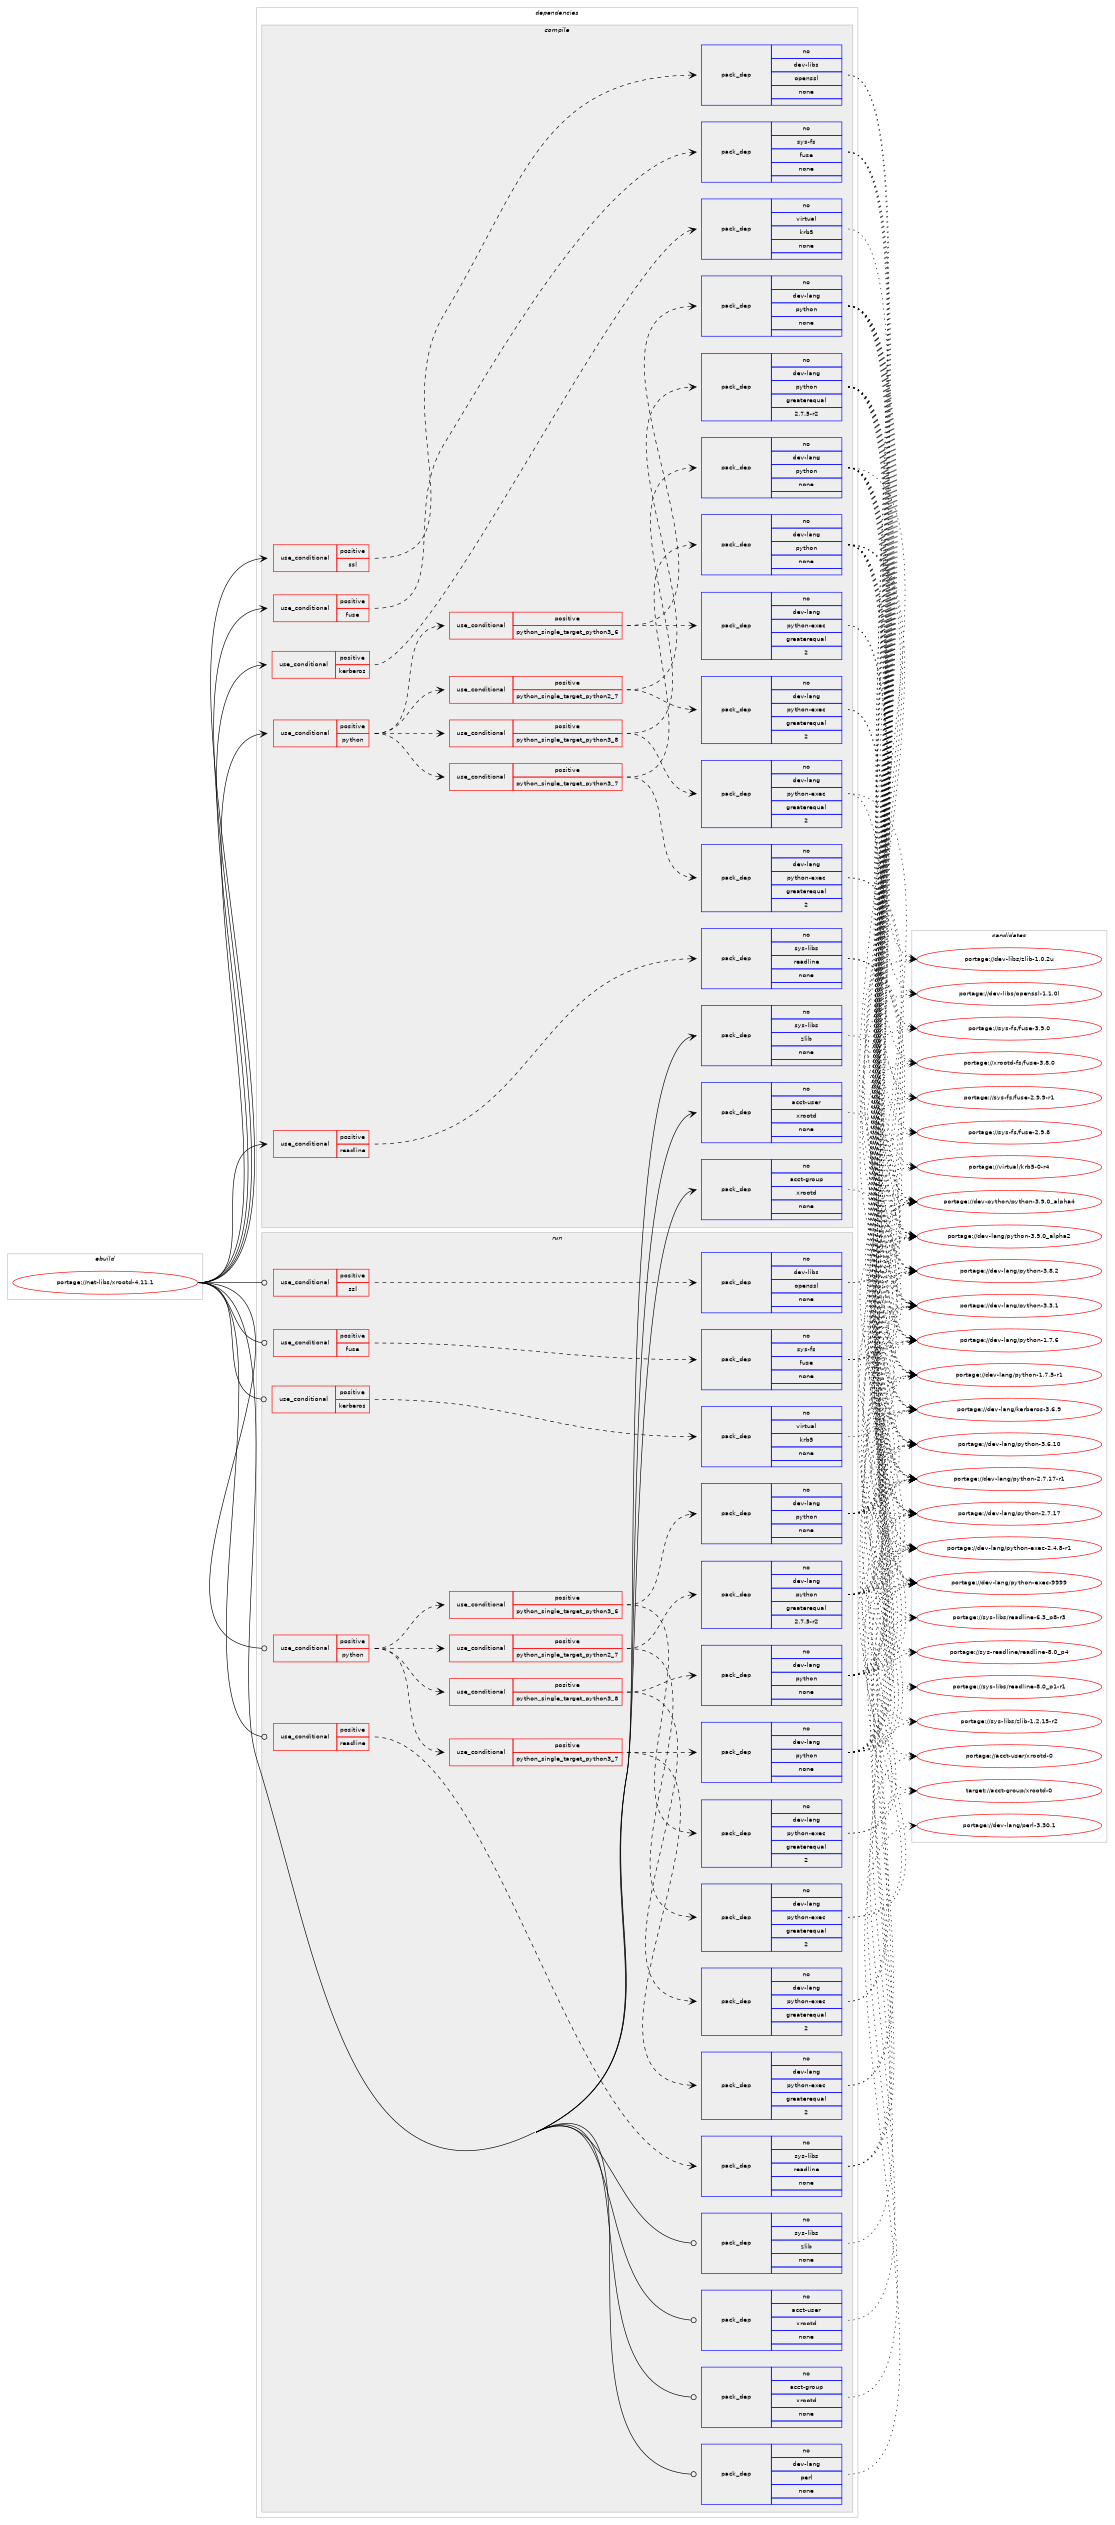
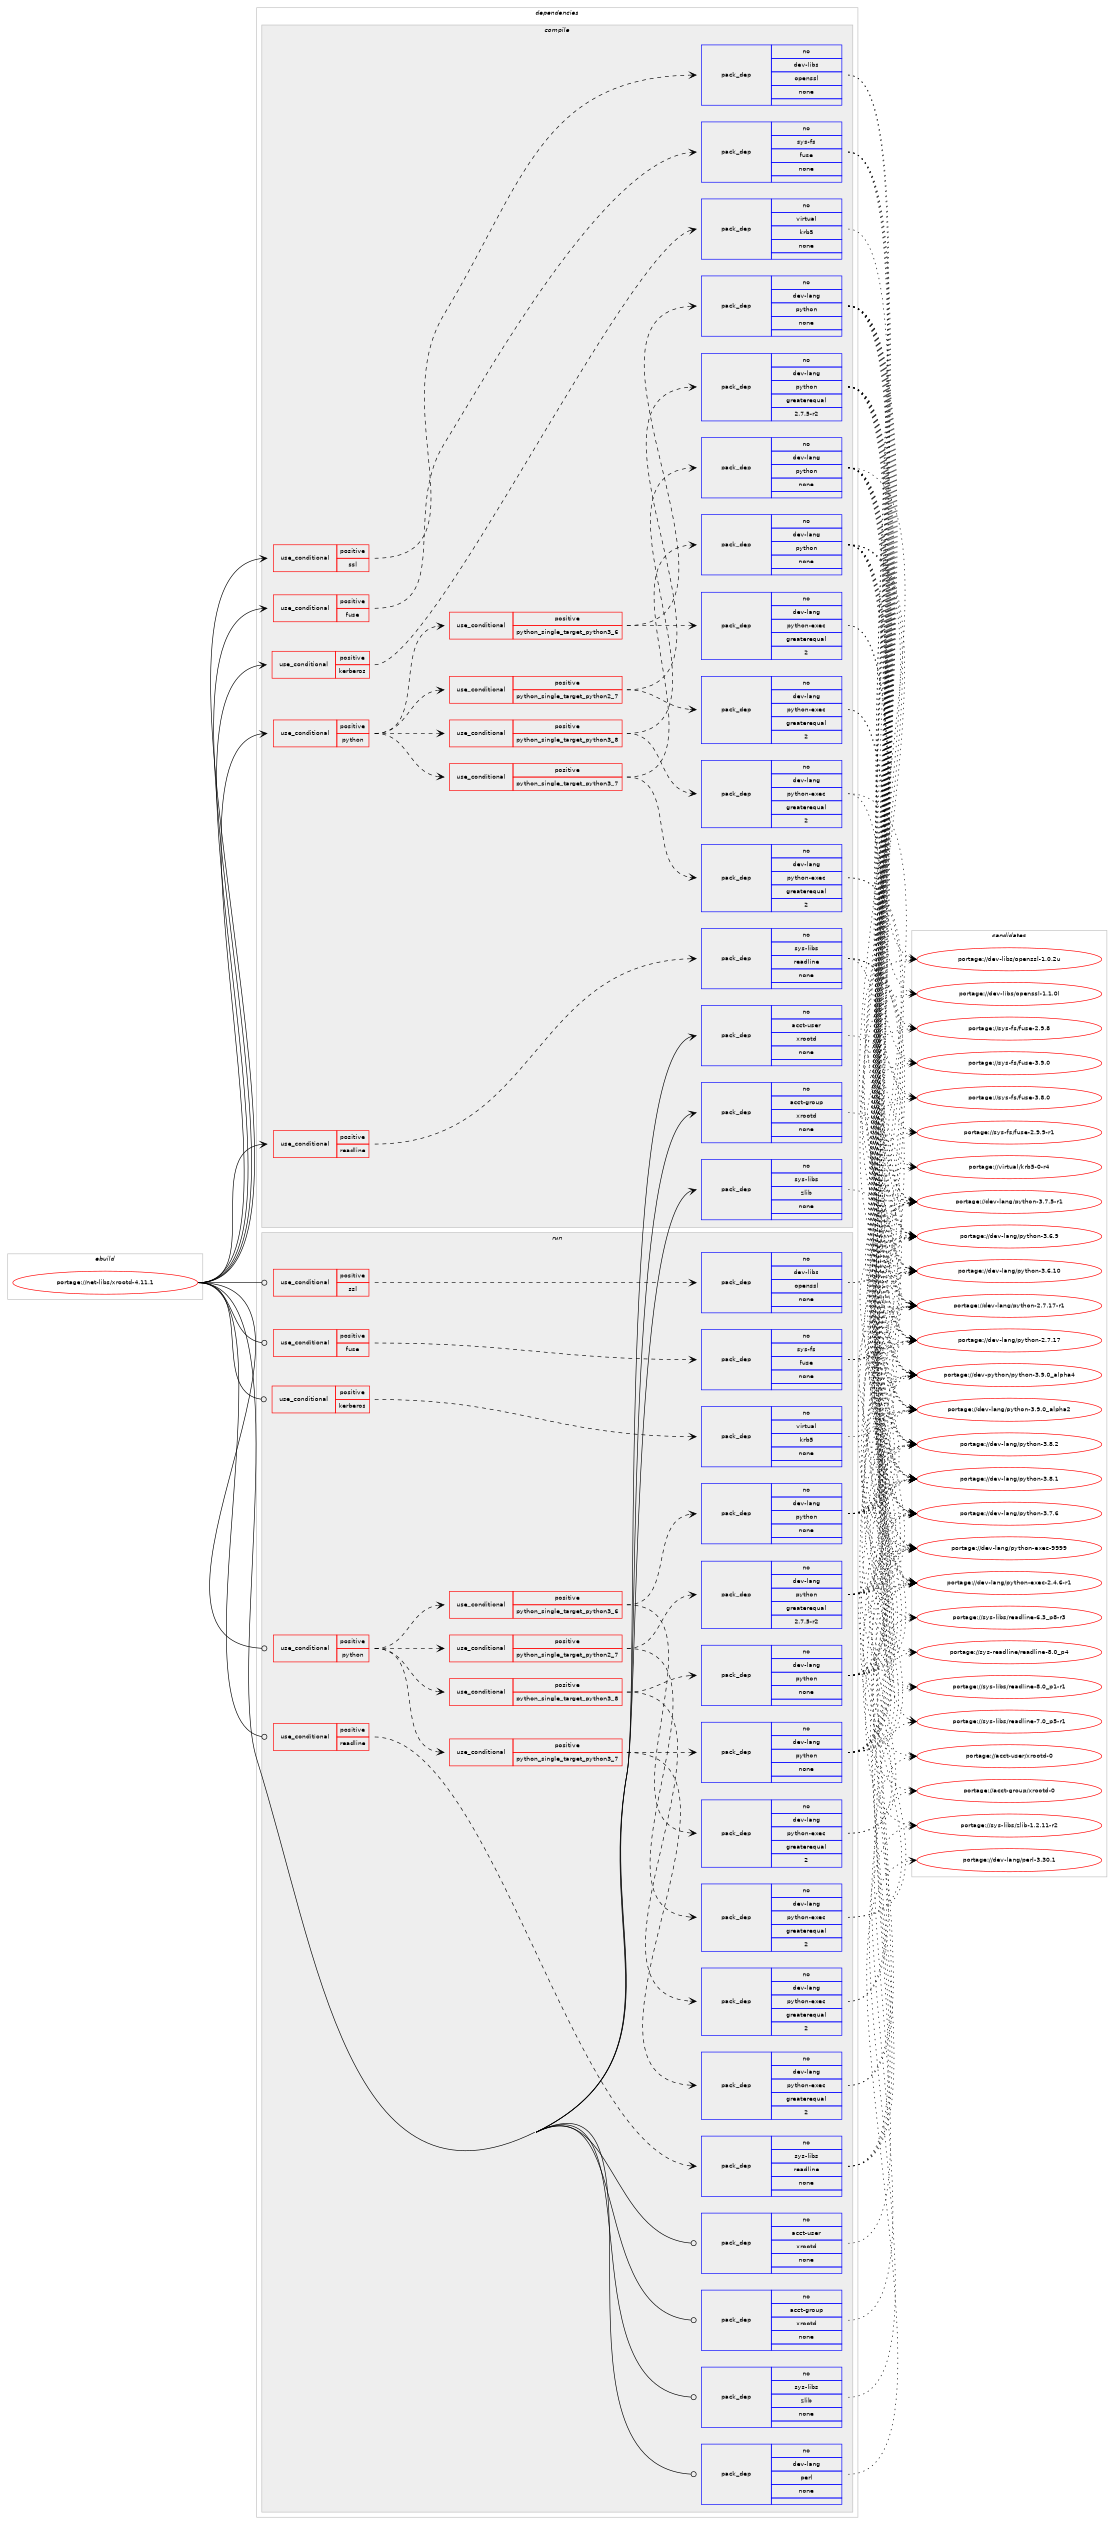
(1009, 959) -> (1009, 959)
(1009, 1063) -> (1009, 1098)
(1009, 1306) -> (1009, 1479)
(1009, 1340) -> (1009, 1514)
(1009, 1375) -> (1009, 1202)
(1009, 1410) -> (1009, 1236)
(1009, 1548) -> (1009, 1583)
none -> (1009, 1722)
(1009, 1722) -> (1009, 1826)
(1009, 1791) -> (1009, 1791)
